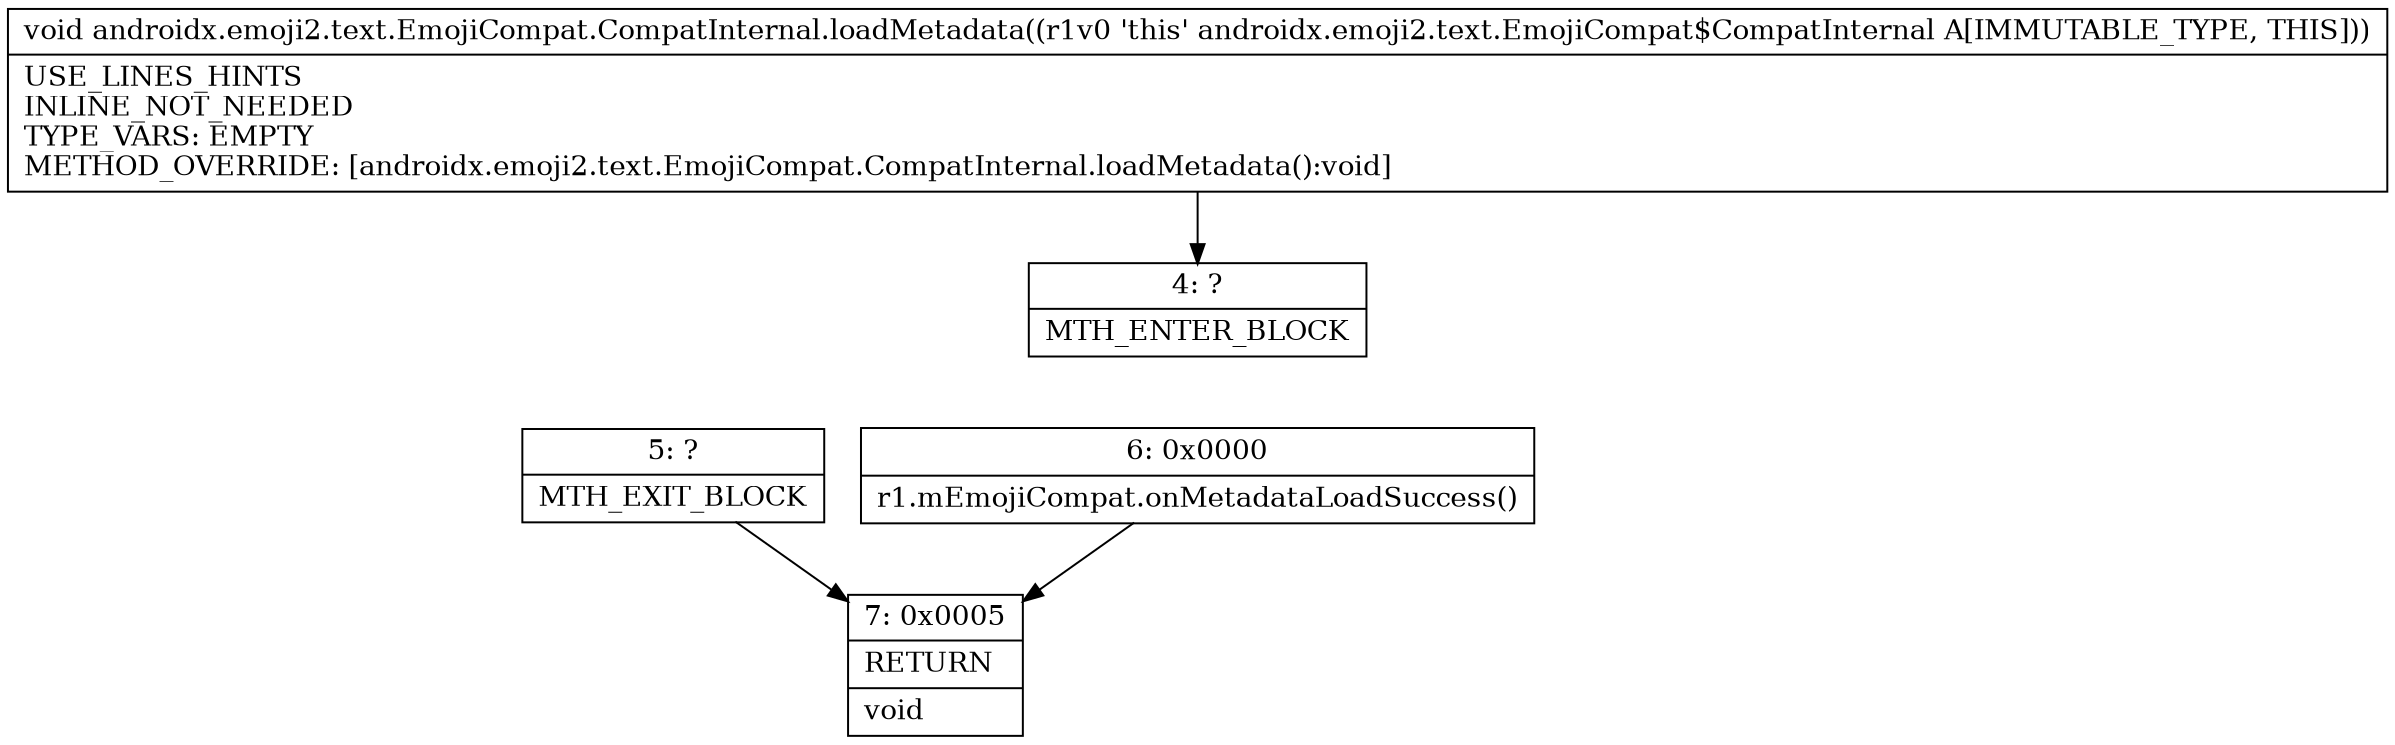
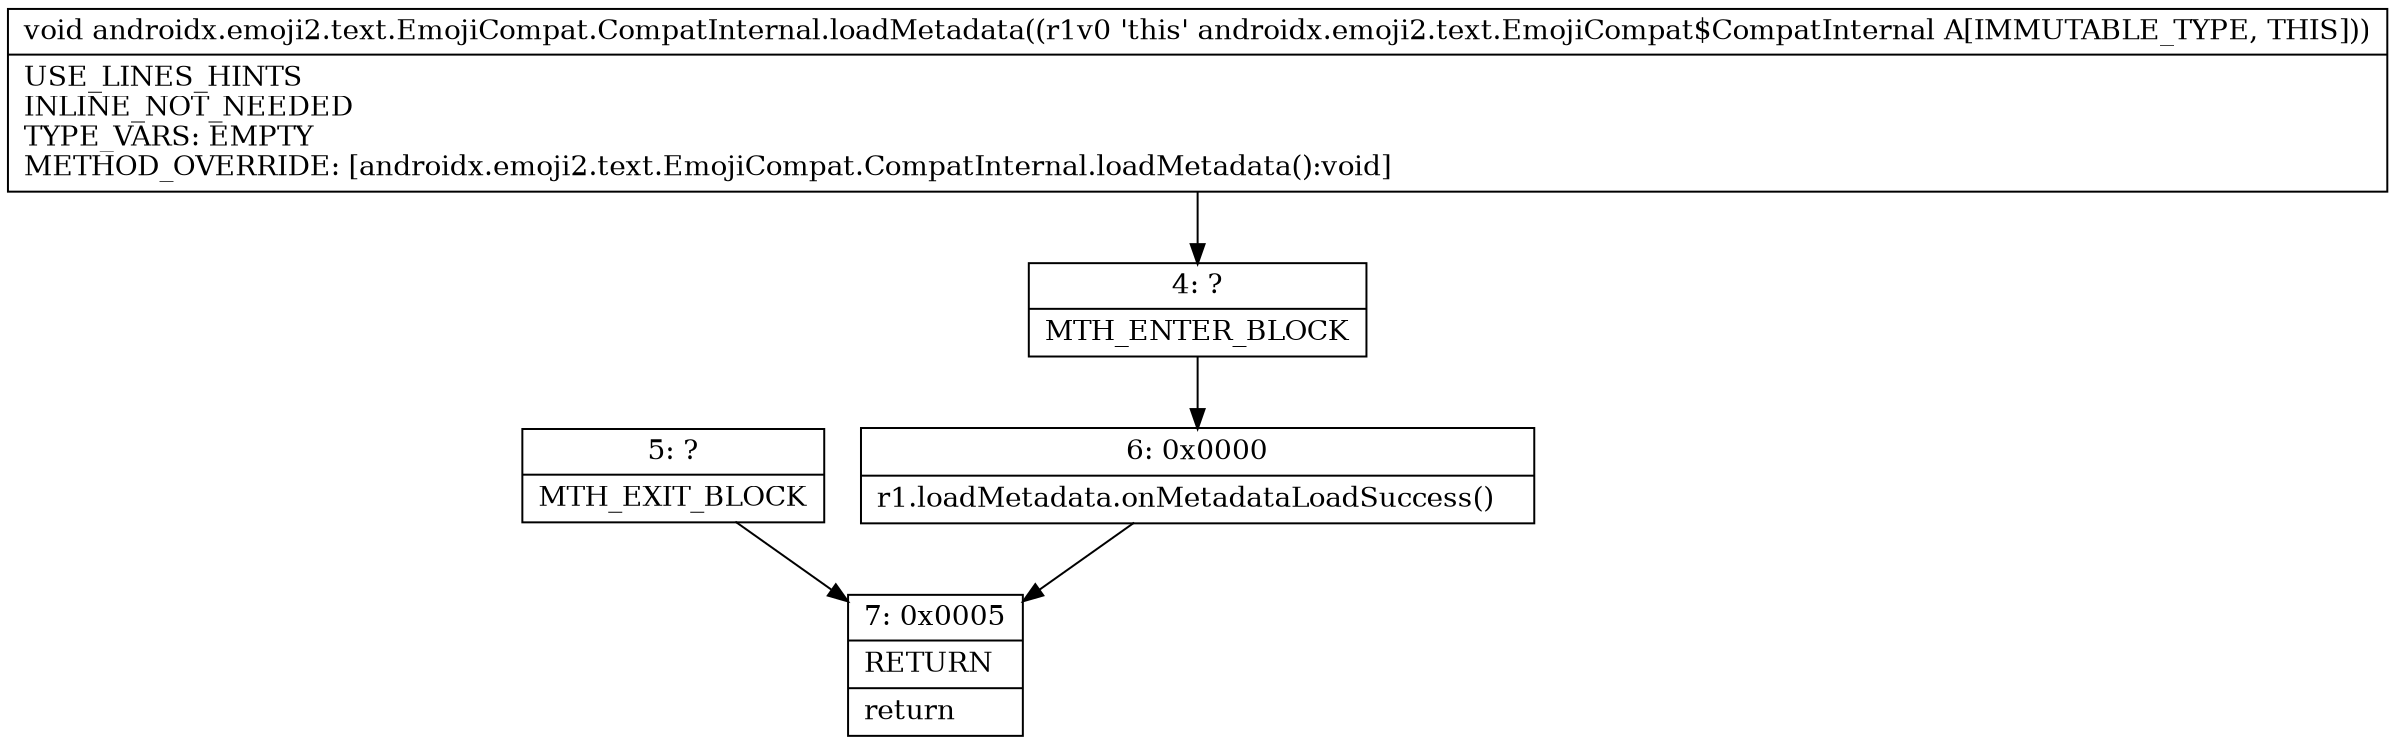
none -> (1198, 382)
(1198, 499) -> (1186, 499)
(895, 711) -> (910, 711)
